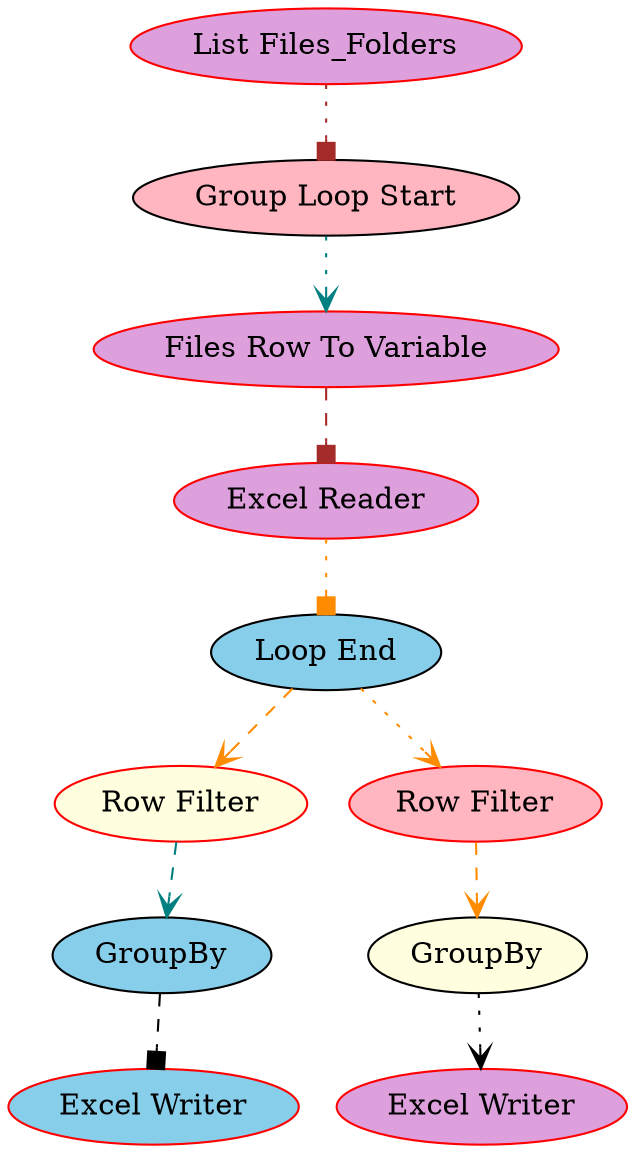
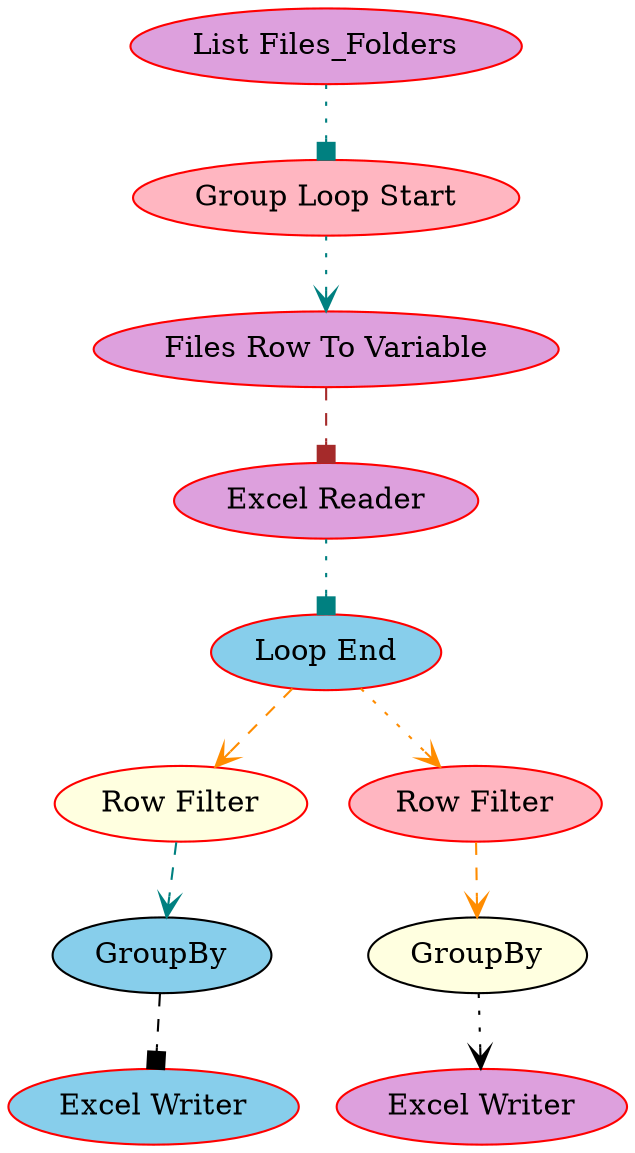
(326, 112) -> (326, 112)
(326, 198) -> (326, 198)
(326, 566) -> (326, 566)
(326, 652) -> (326, 652)
